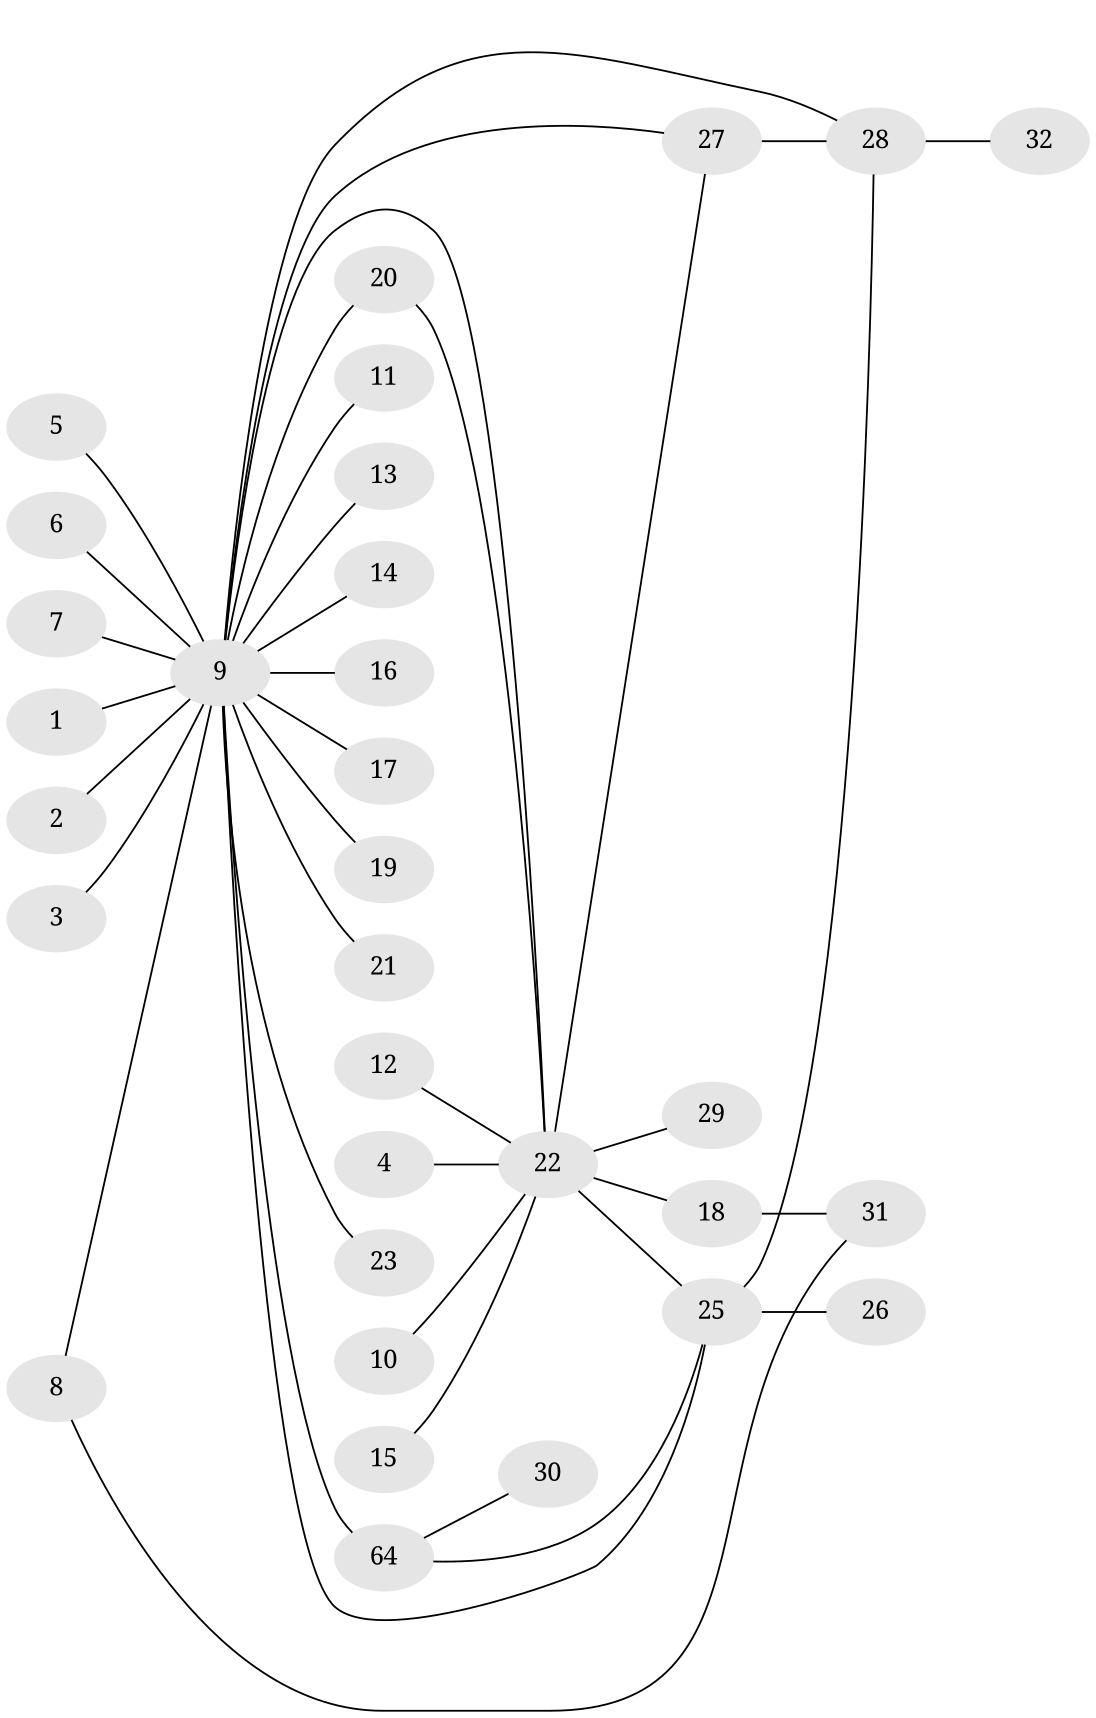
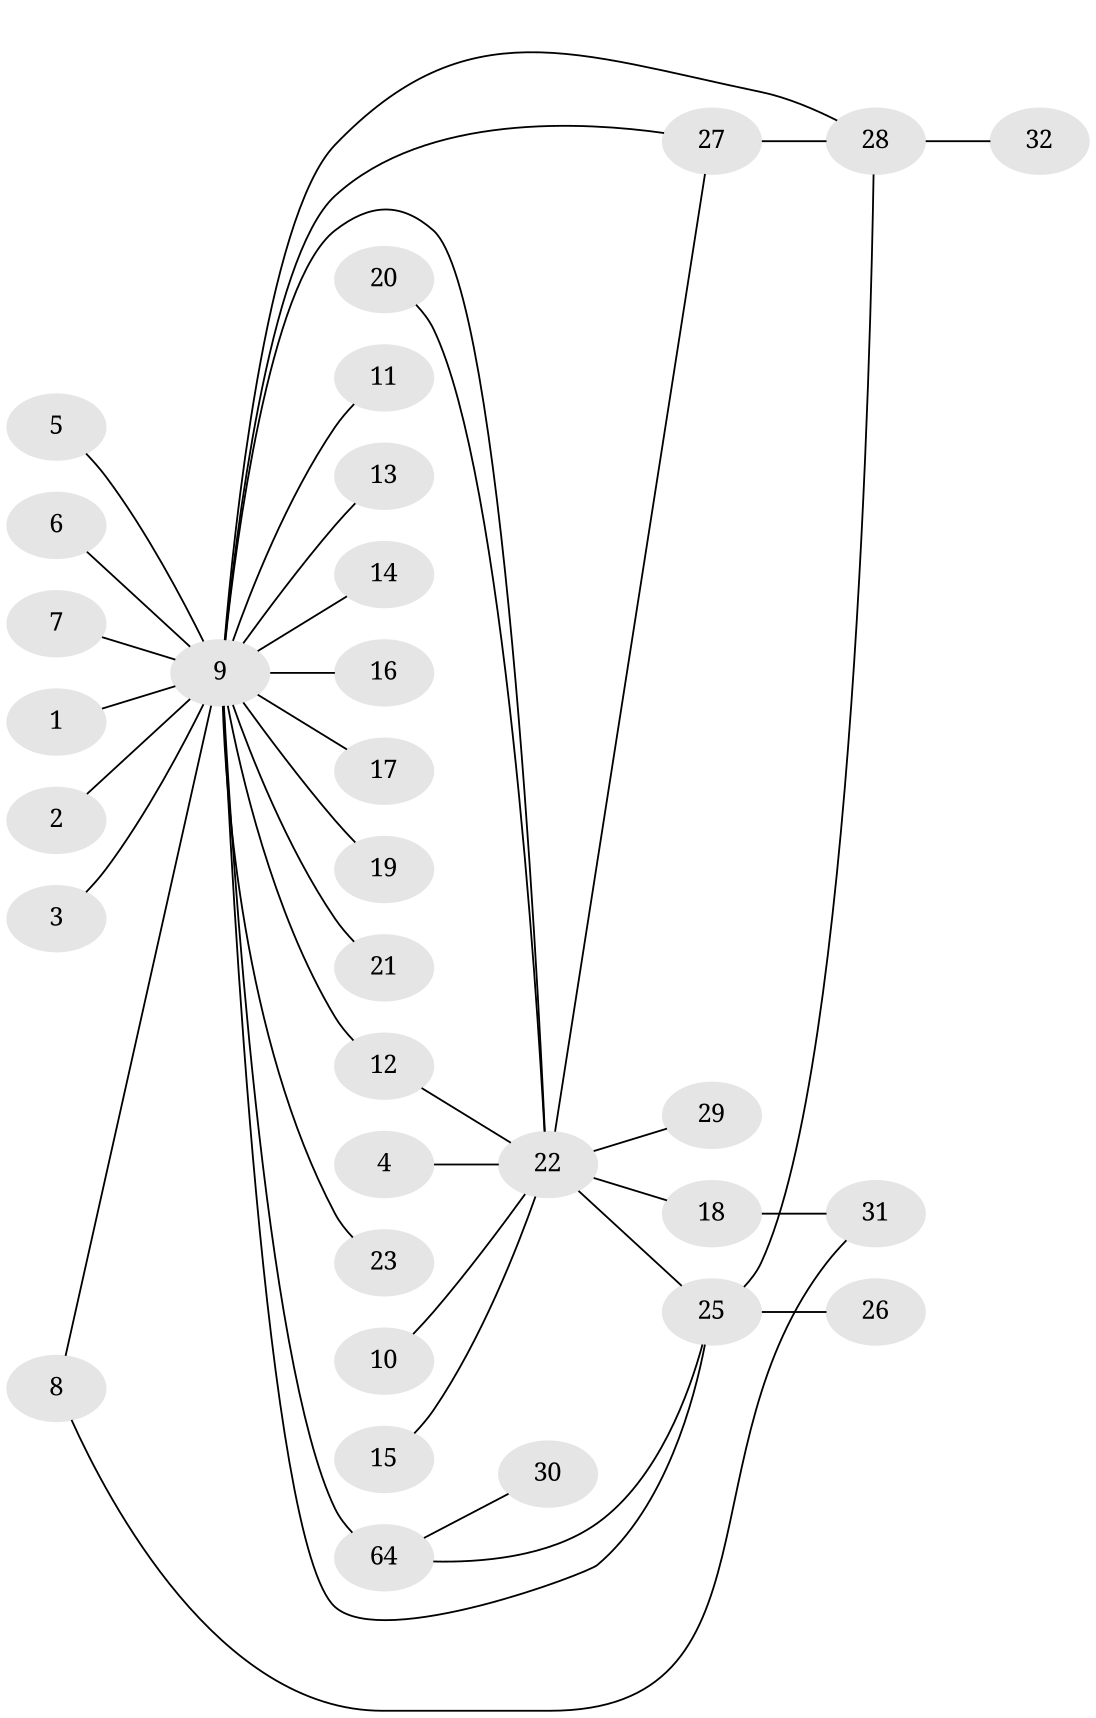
(274, 466) -> (274, 880)
